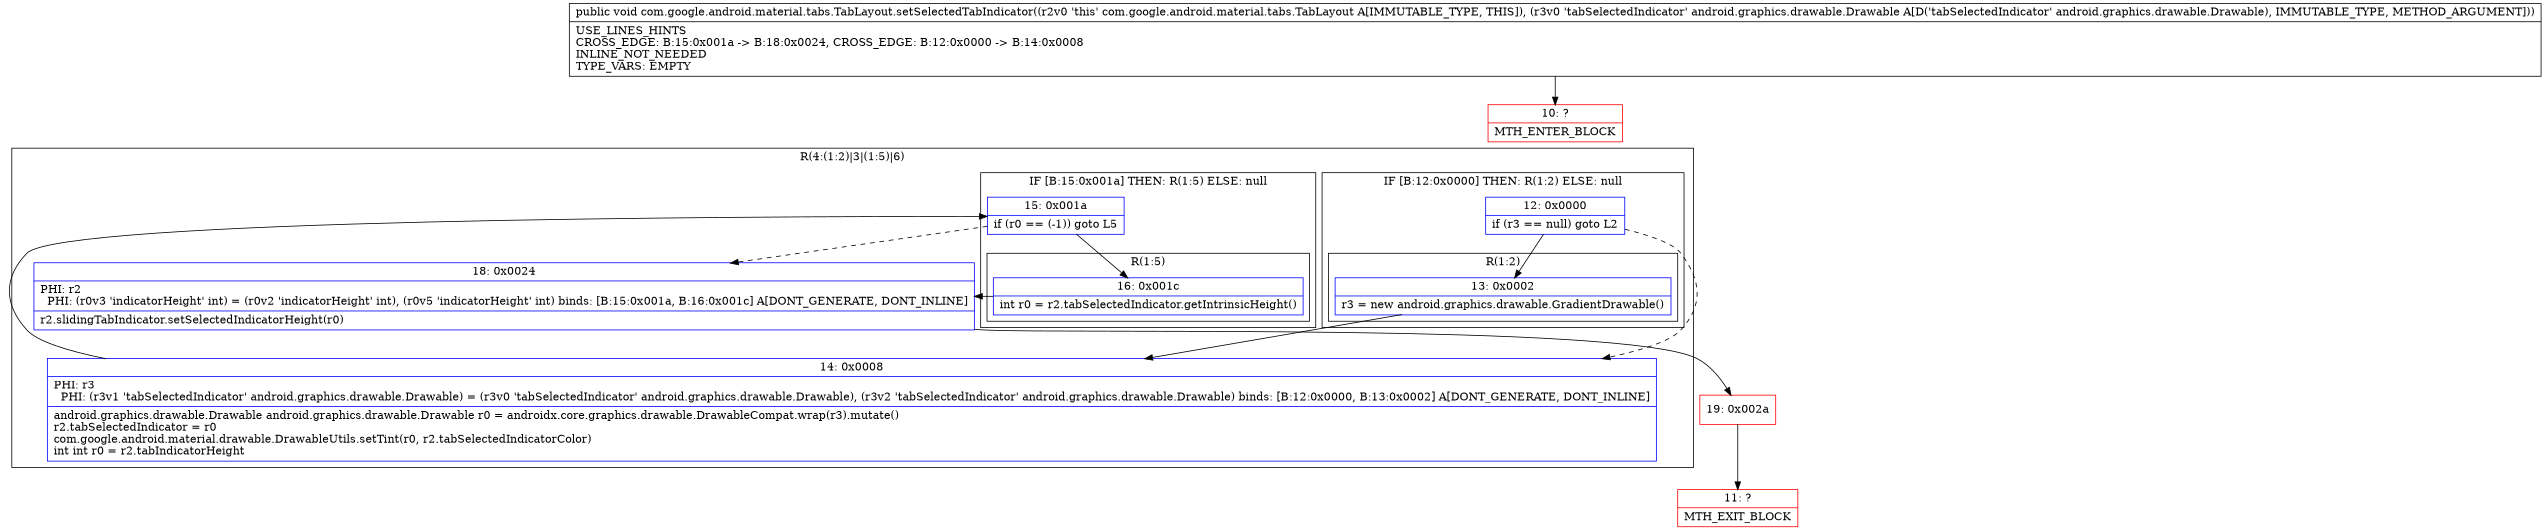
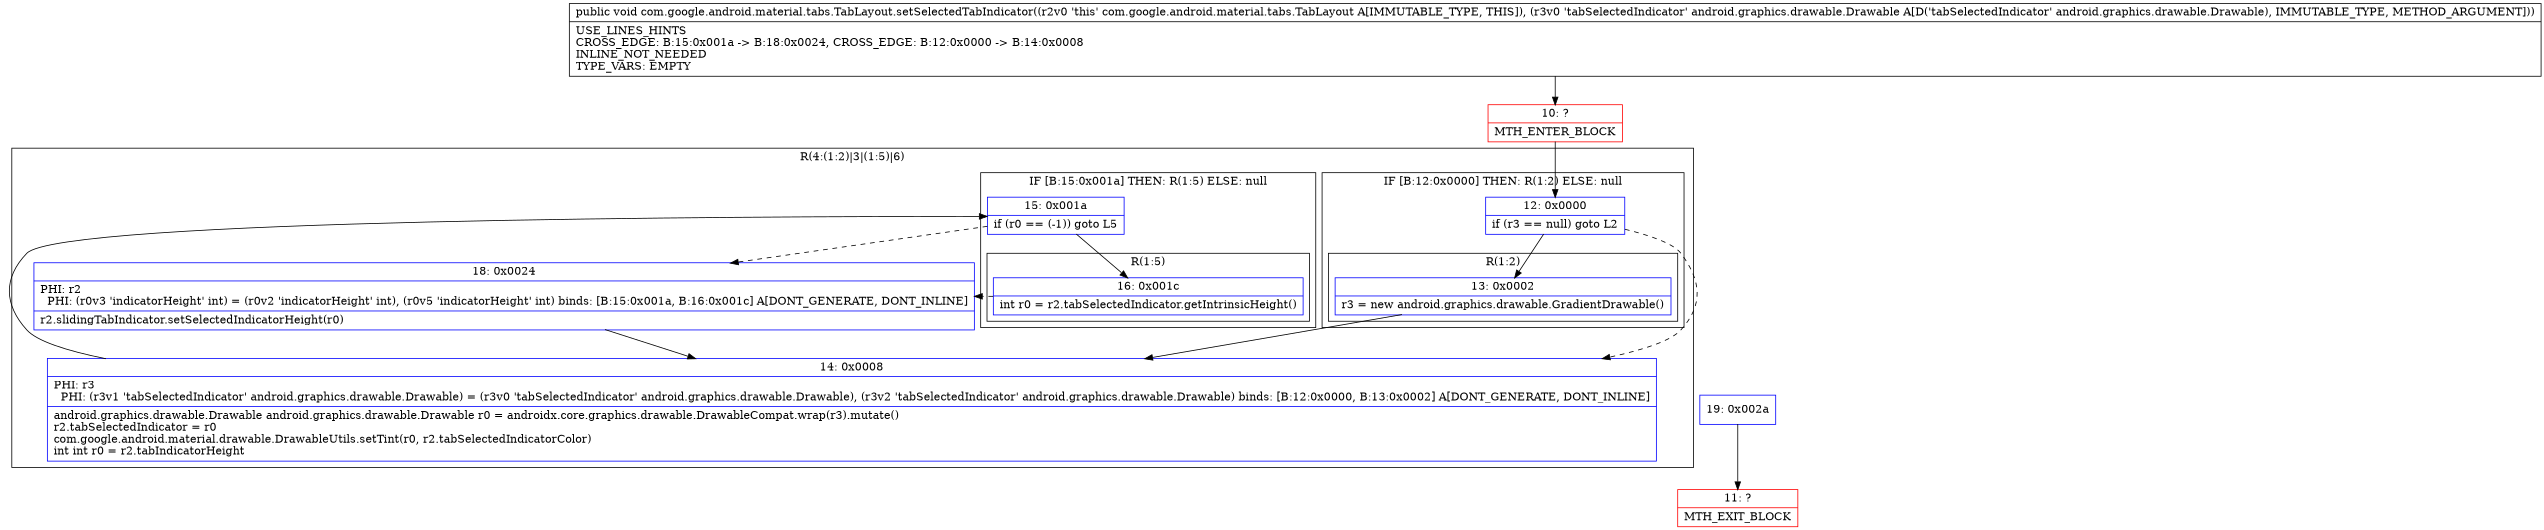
none -> (1555, 166)
(988, 296) -> (988, 296)
(1358, 333) -> (647, 343)
(1738, 410) -> (1738, 410)
